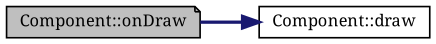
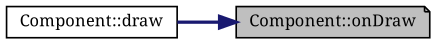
(221, 22) -> (198, 22)
